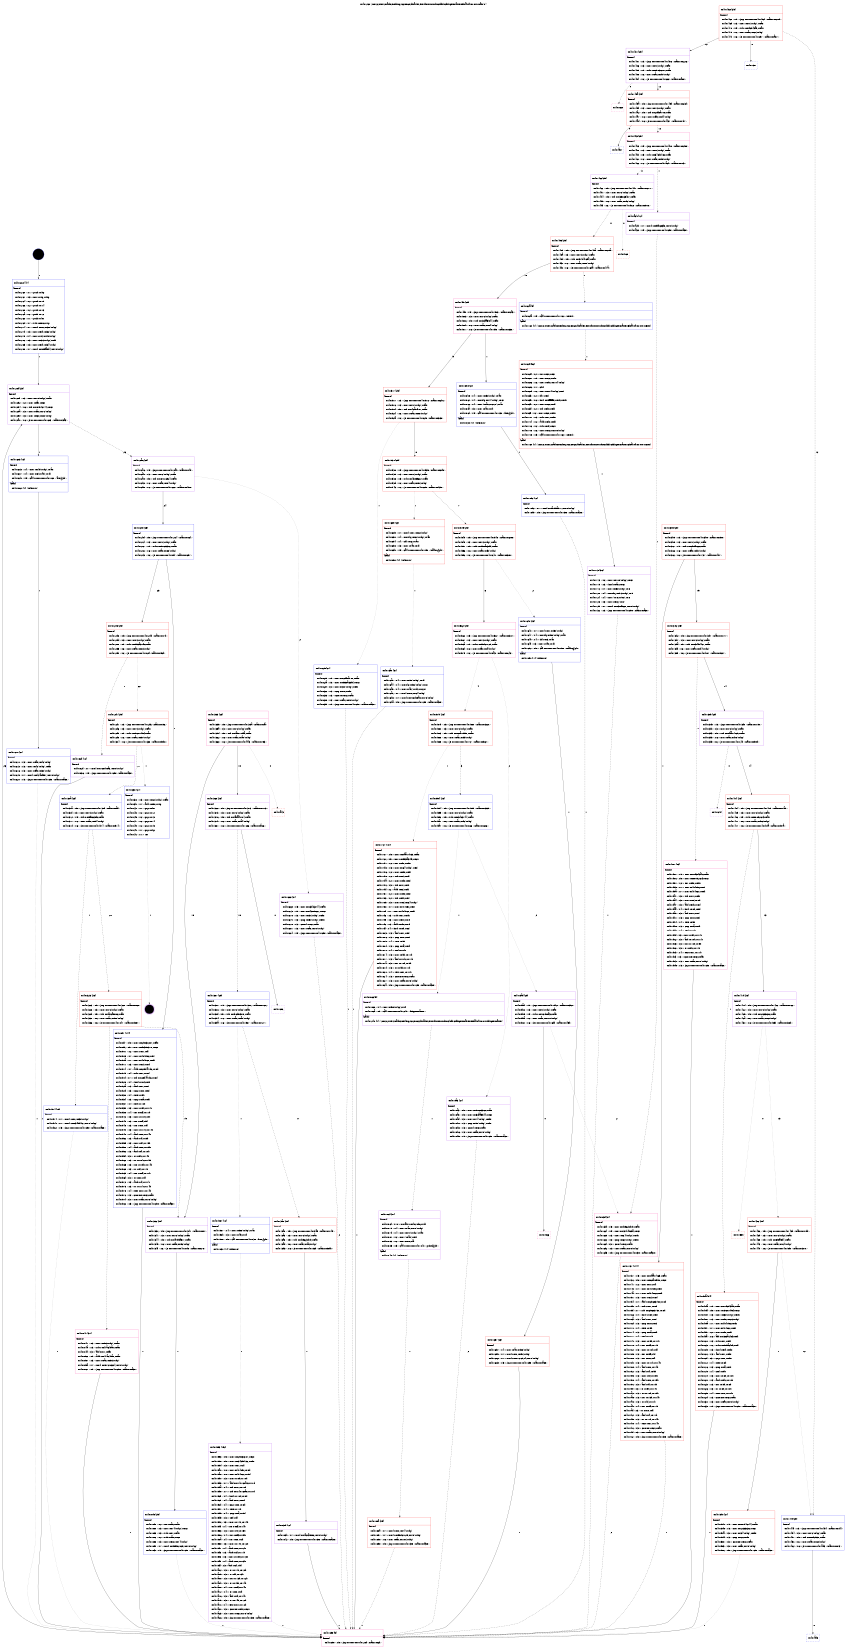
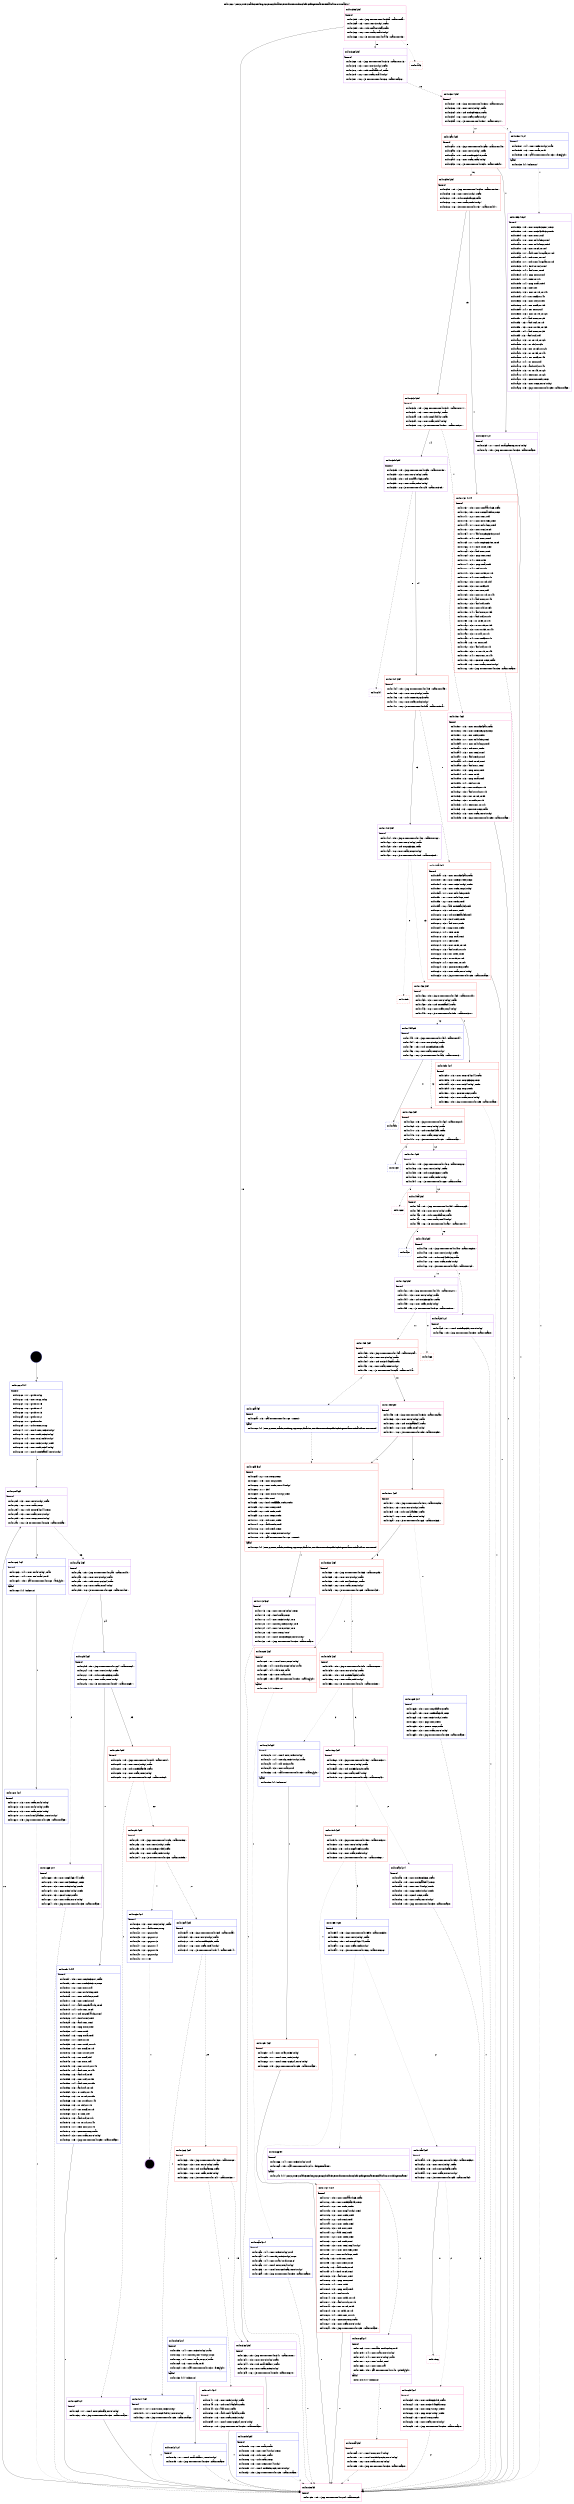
none -> (471, 171)
(486, 357) -> (386, 1450)
(656, 724) -> (490, 1968)
(815, 765) -> (431, 1083)
(237, 1009) -> (474, 108)
(278, 1009) -> none
